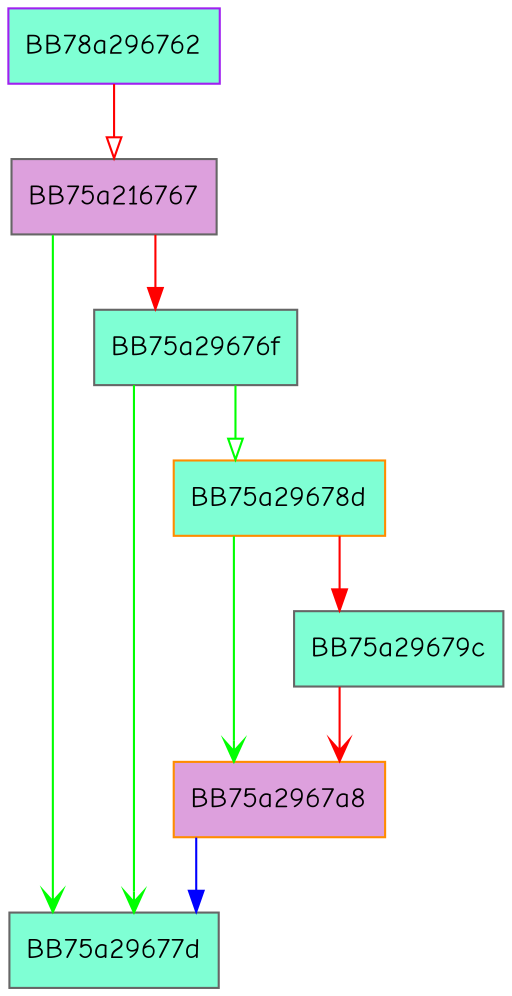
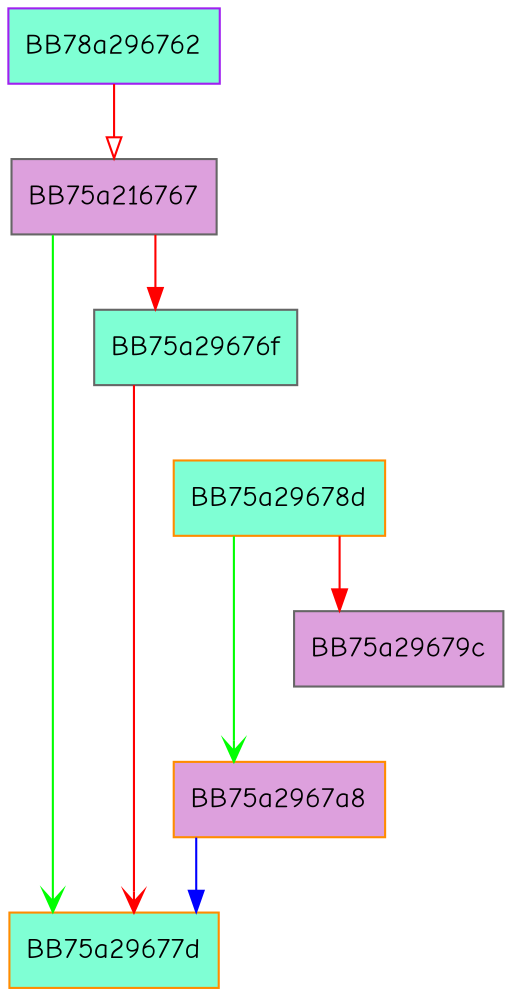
(235, 412) -> none
(134, 638) -> (134, 638)
(399, 649) -> (399, 649)
(340, 713) -> none
(114, 950) -> (114, 950)
